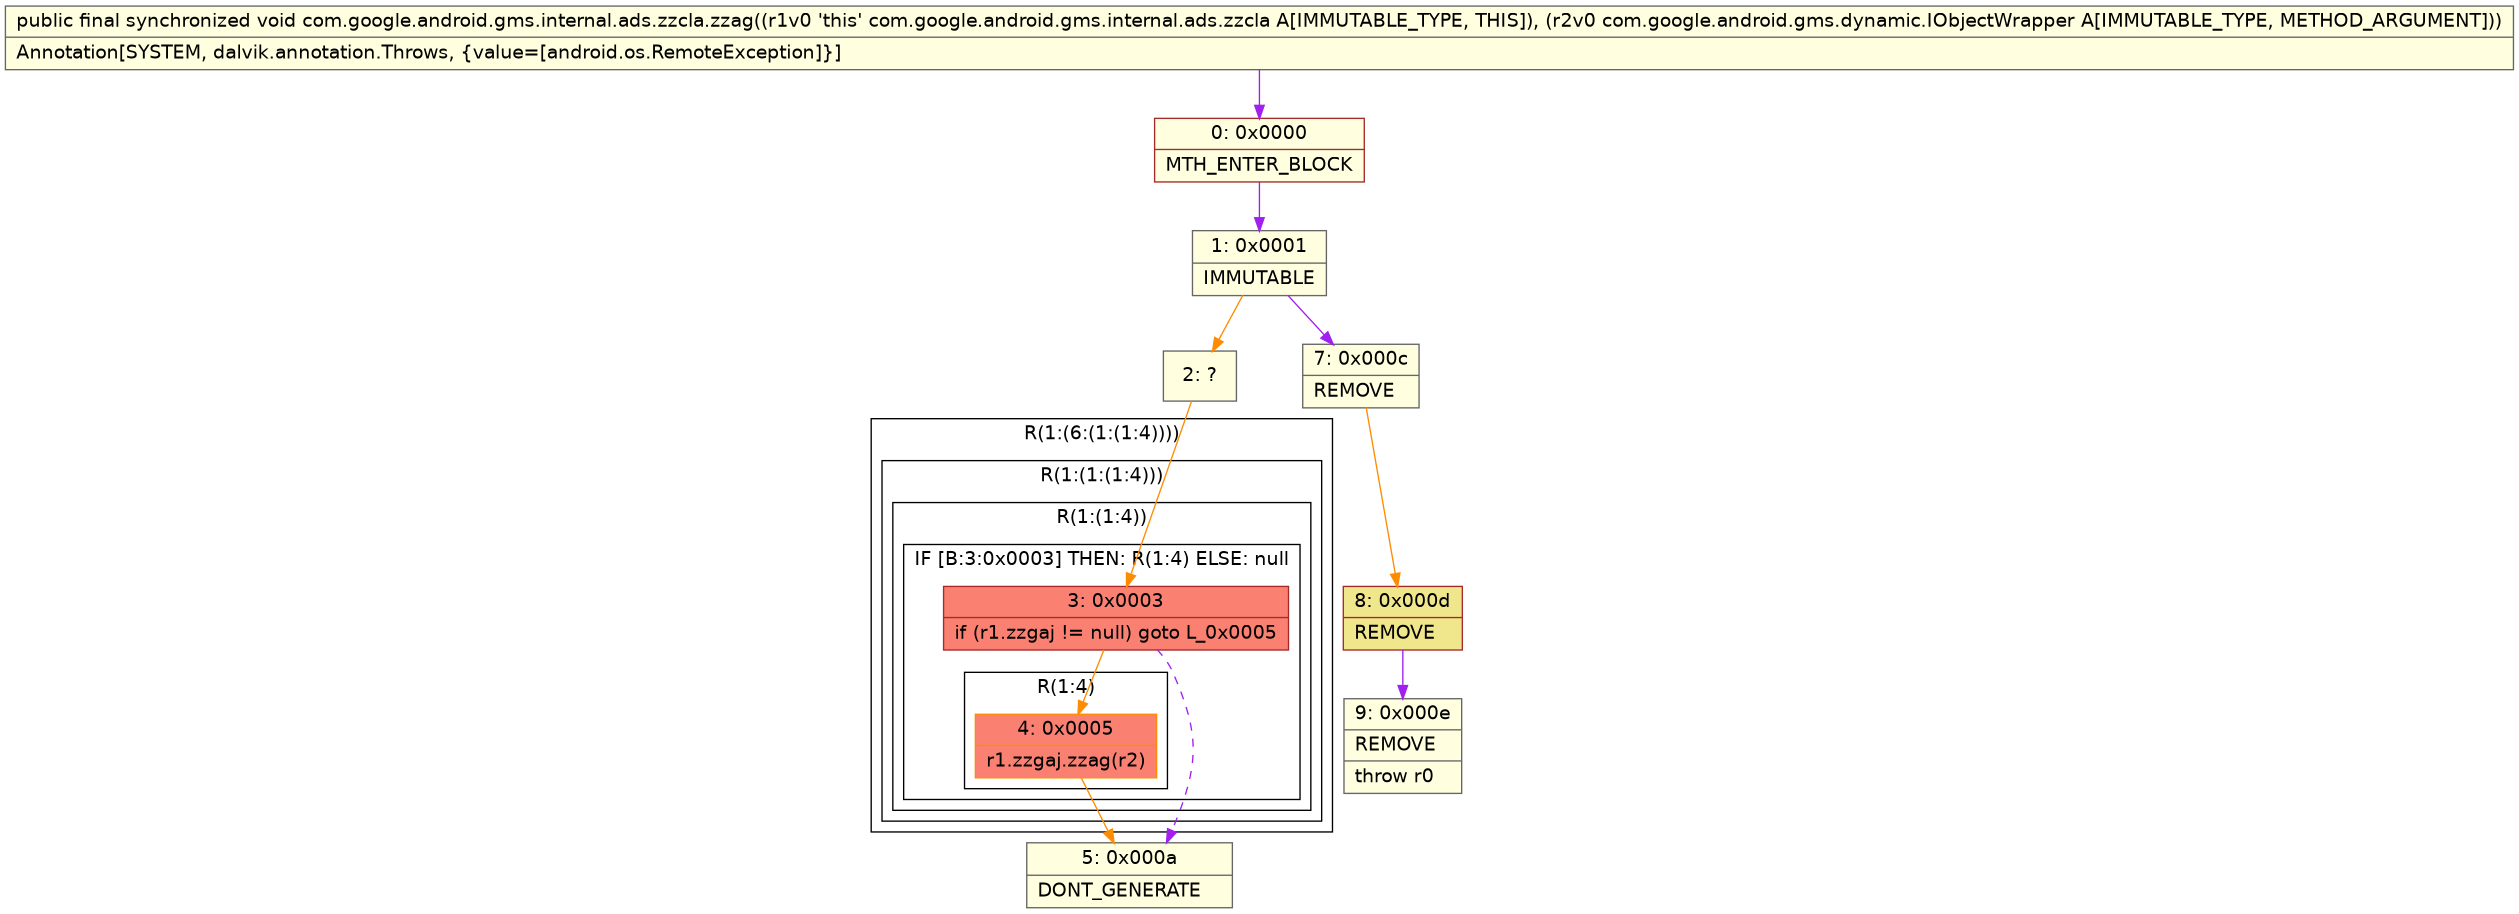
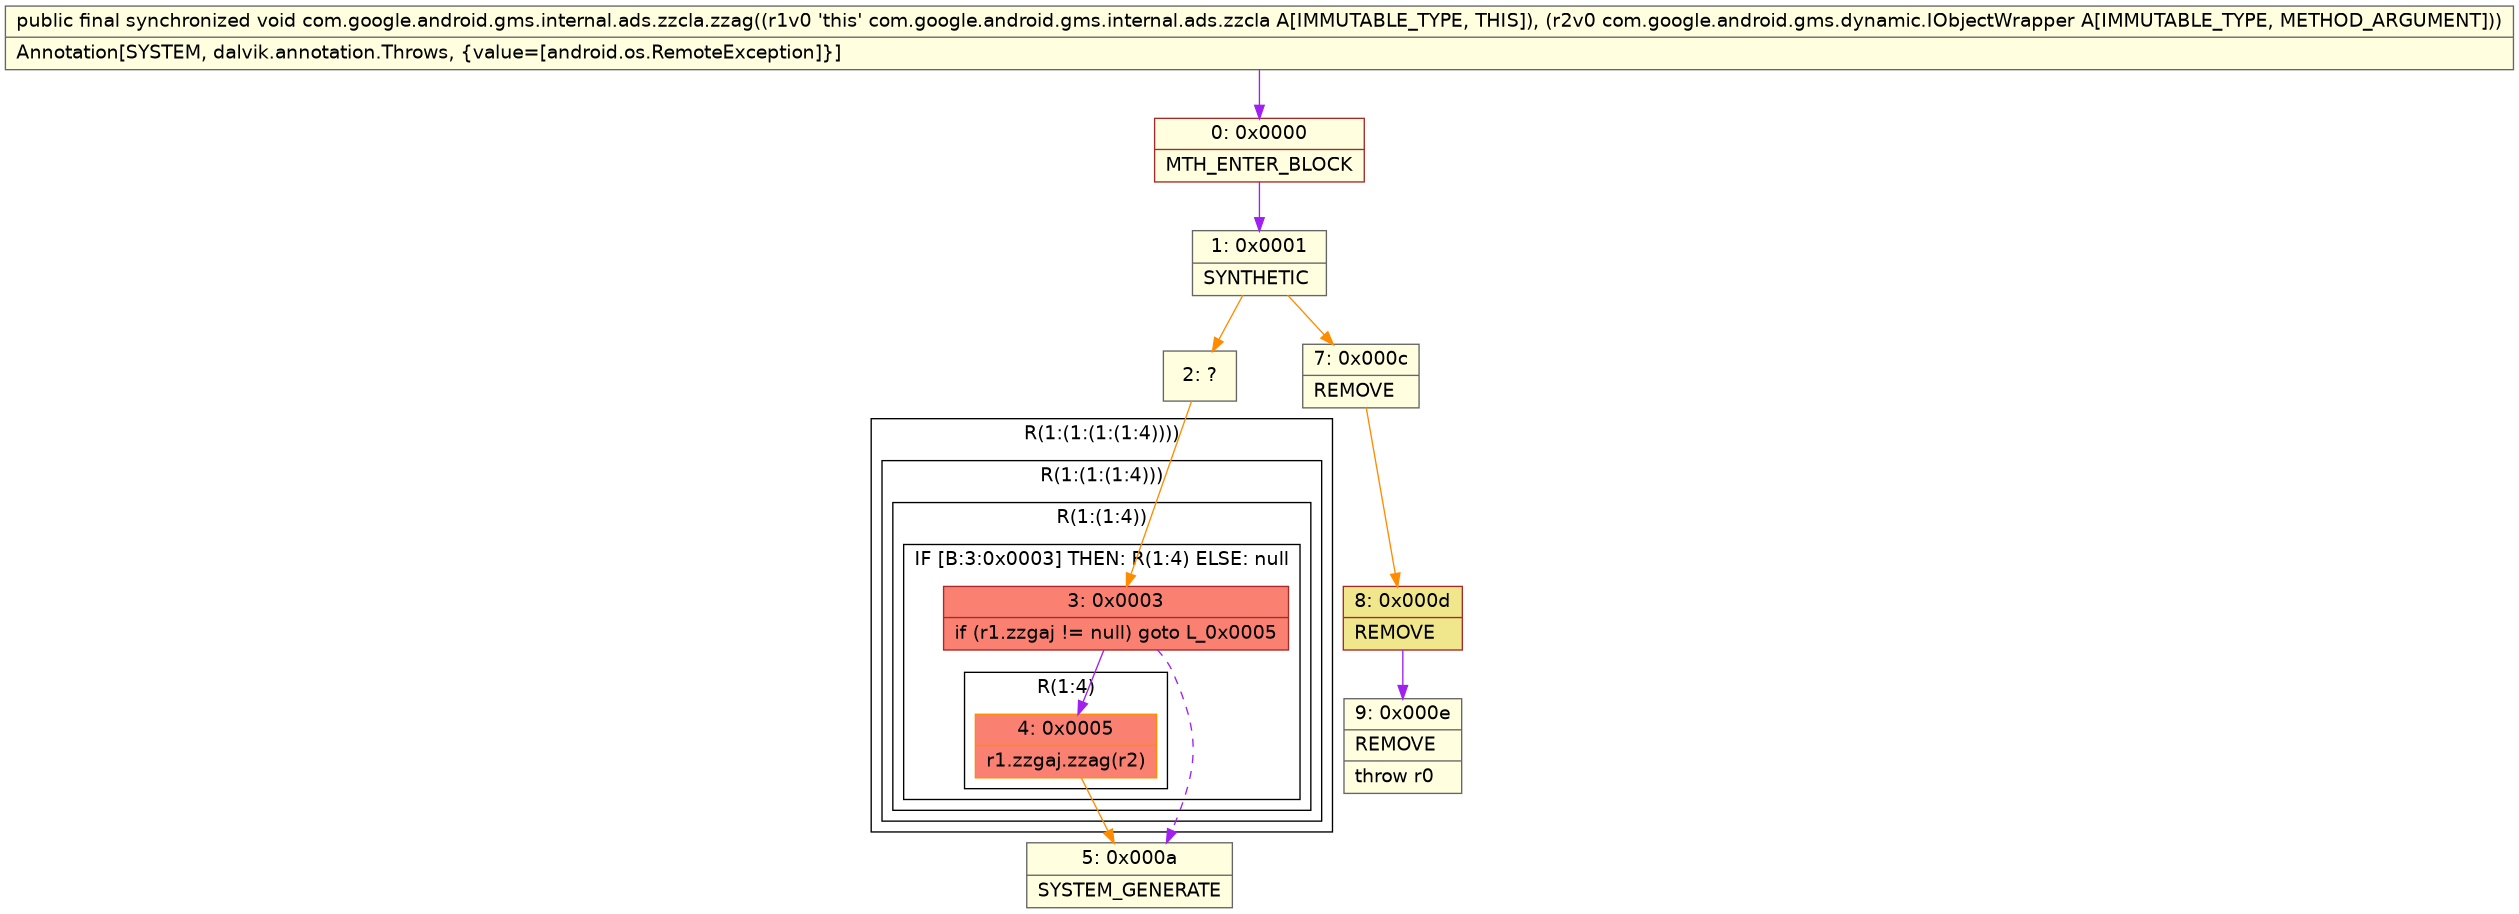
(1259, 279) -> (1257, 279)
(1306, 315) -> (1306, 315)
(1102, 434) -> (1102, 434)
(1091, 681) -> (1091, 681)
(1119, 891) -> (1130, 891)
